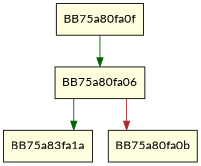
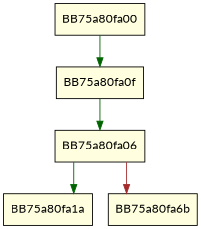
none -> (100, 19)
(48, 146) -> (48, 210)
(153, 146) -> (153, 210)
